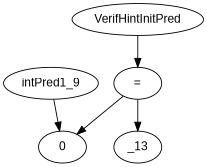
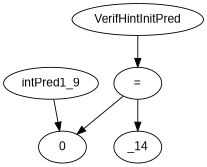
(138, 147) -> (138, 147)
